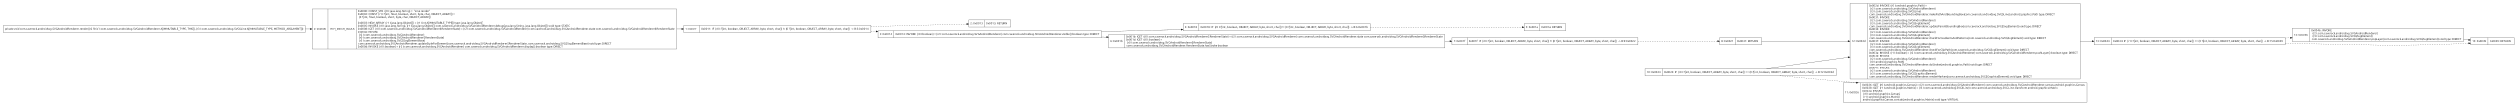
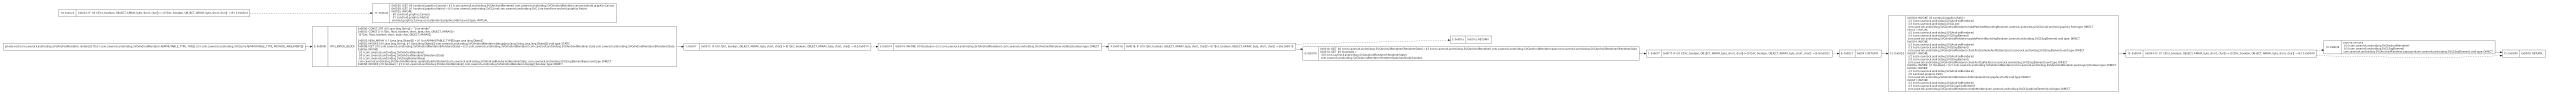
(990, 23) -> none
(1104, 37) -> (1298, 49)
(1807, 63) -> none
